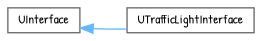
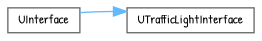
(110, 29) -> (97, 12)
